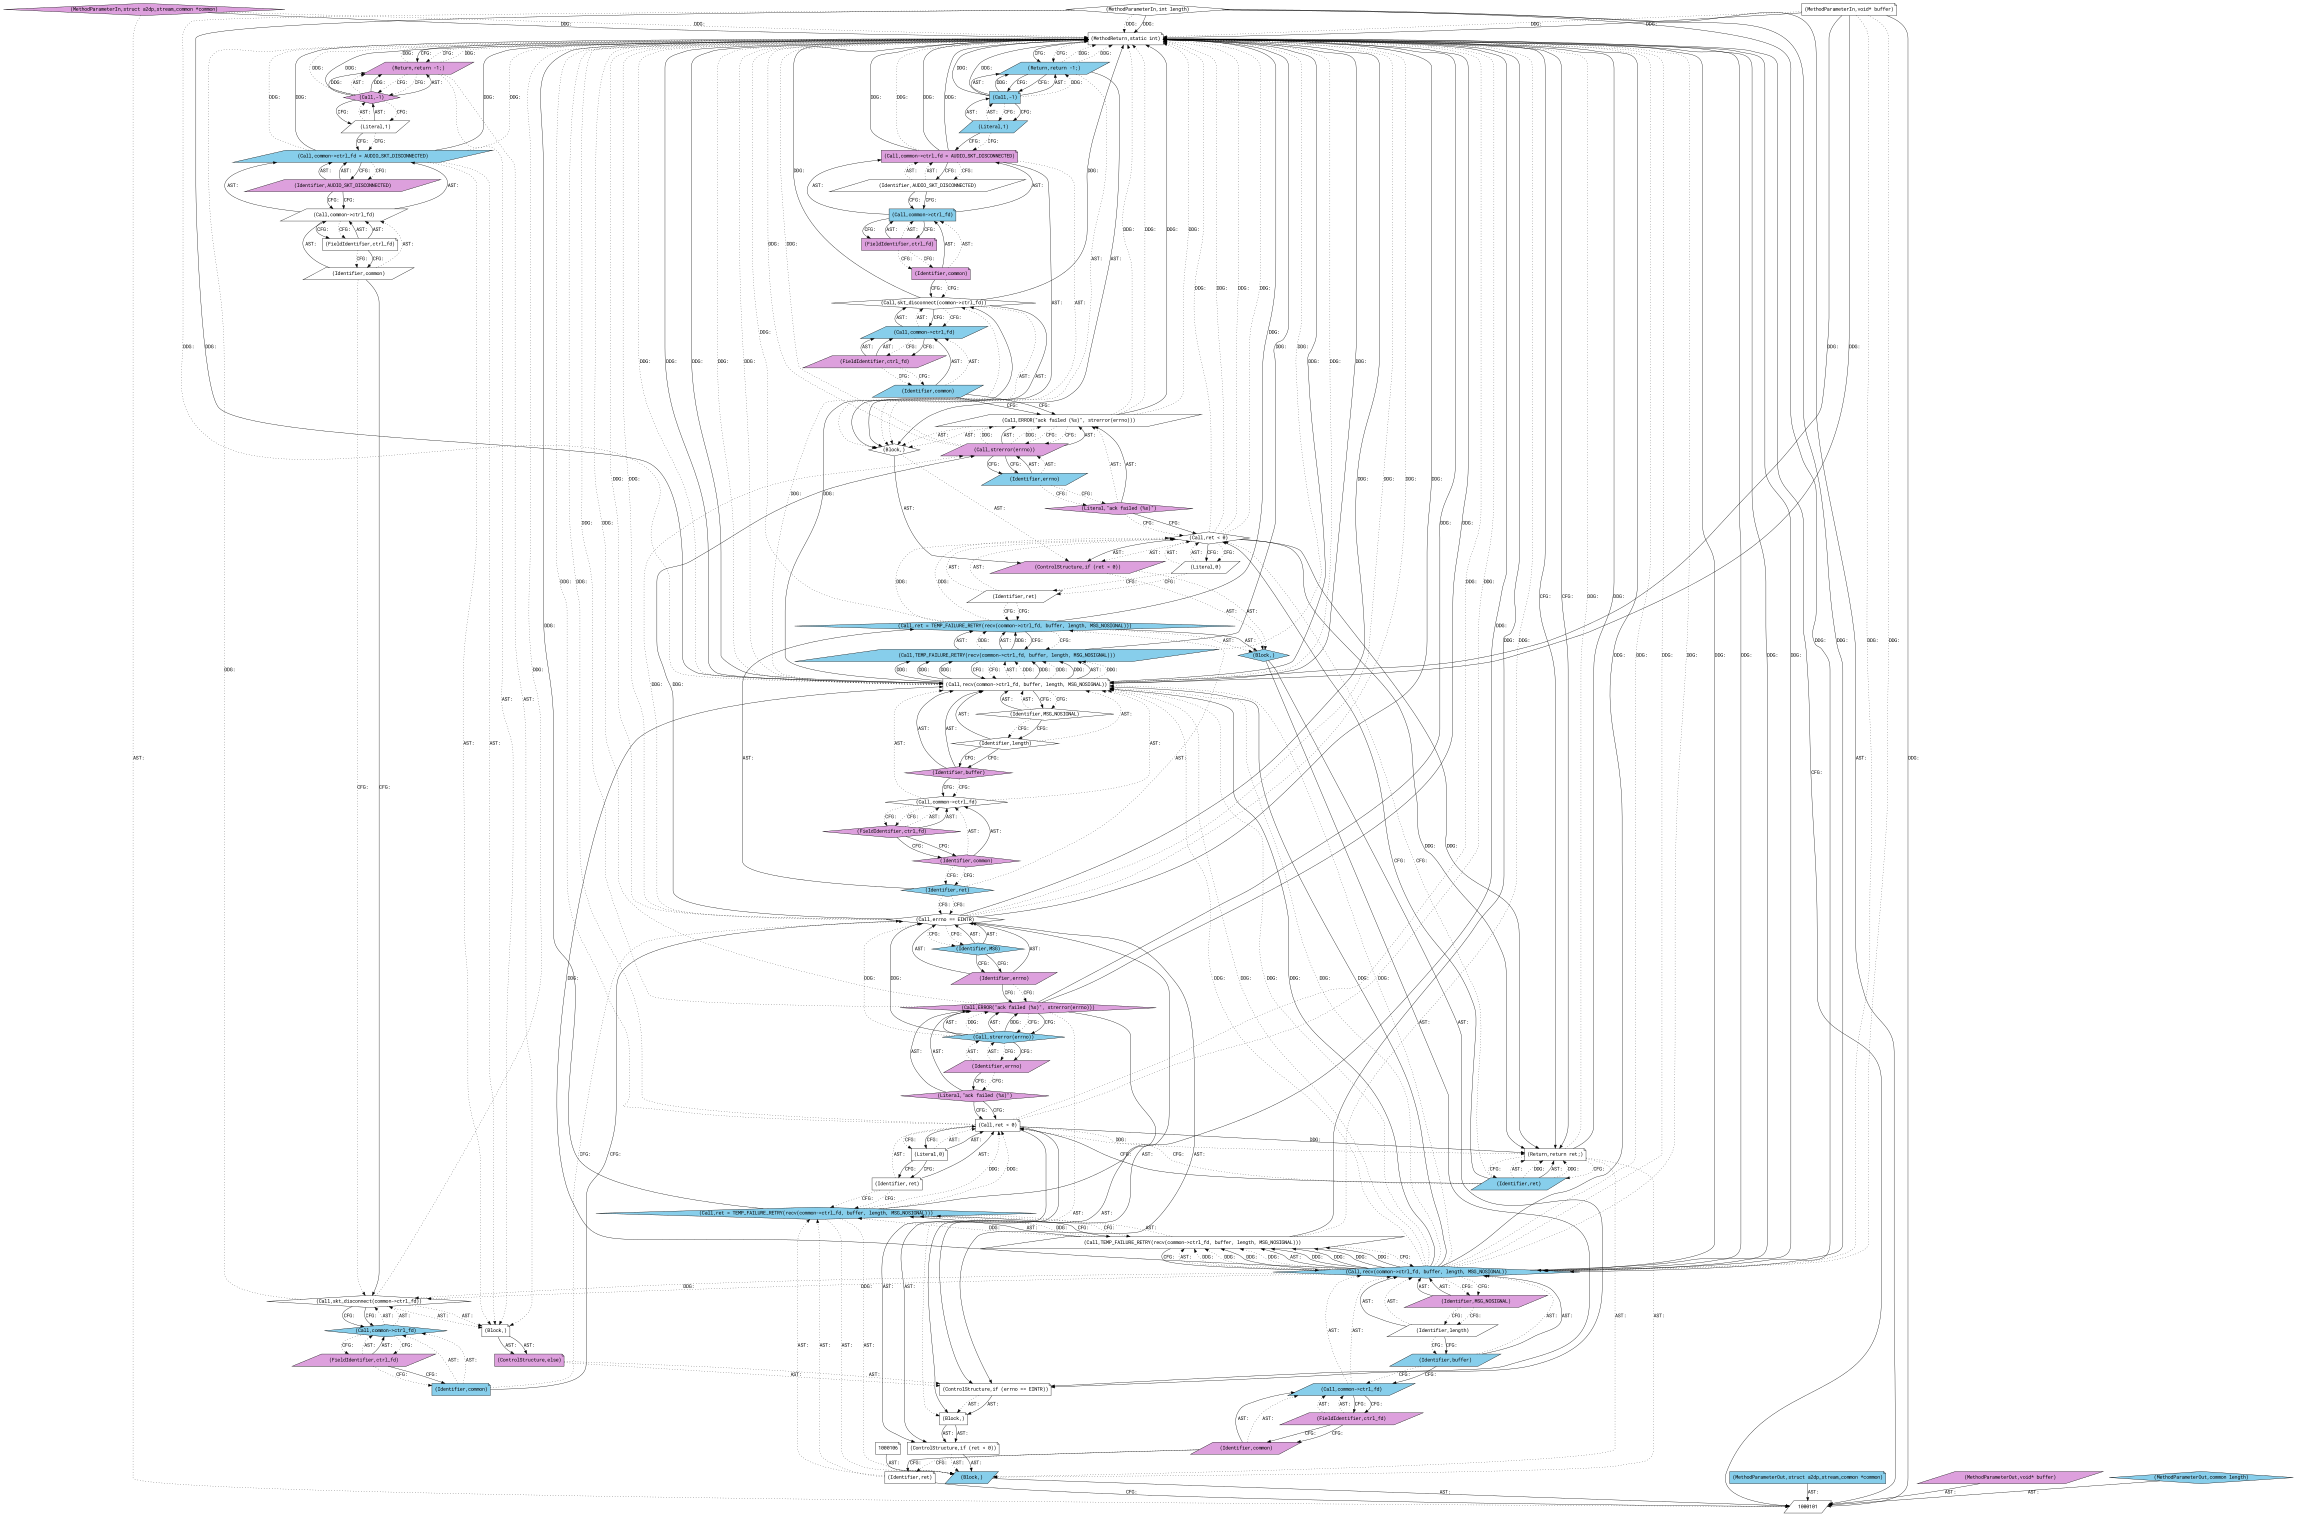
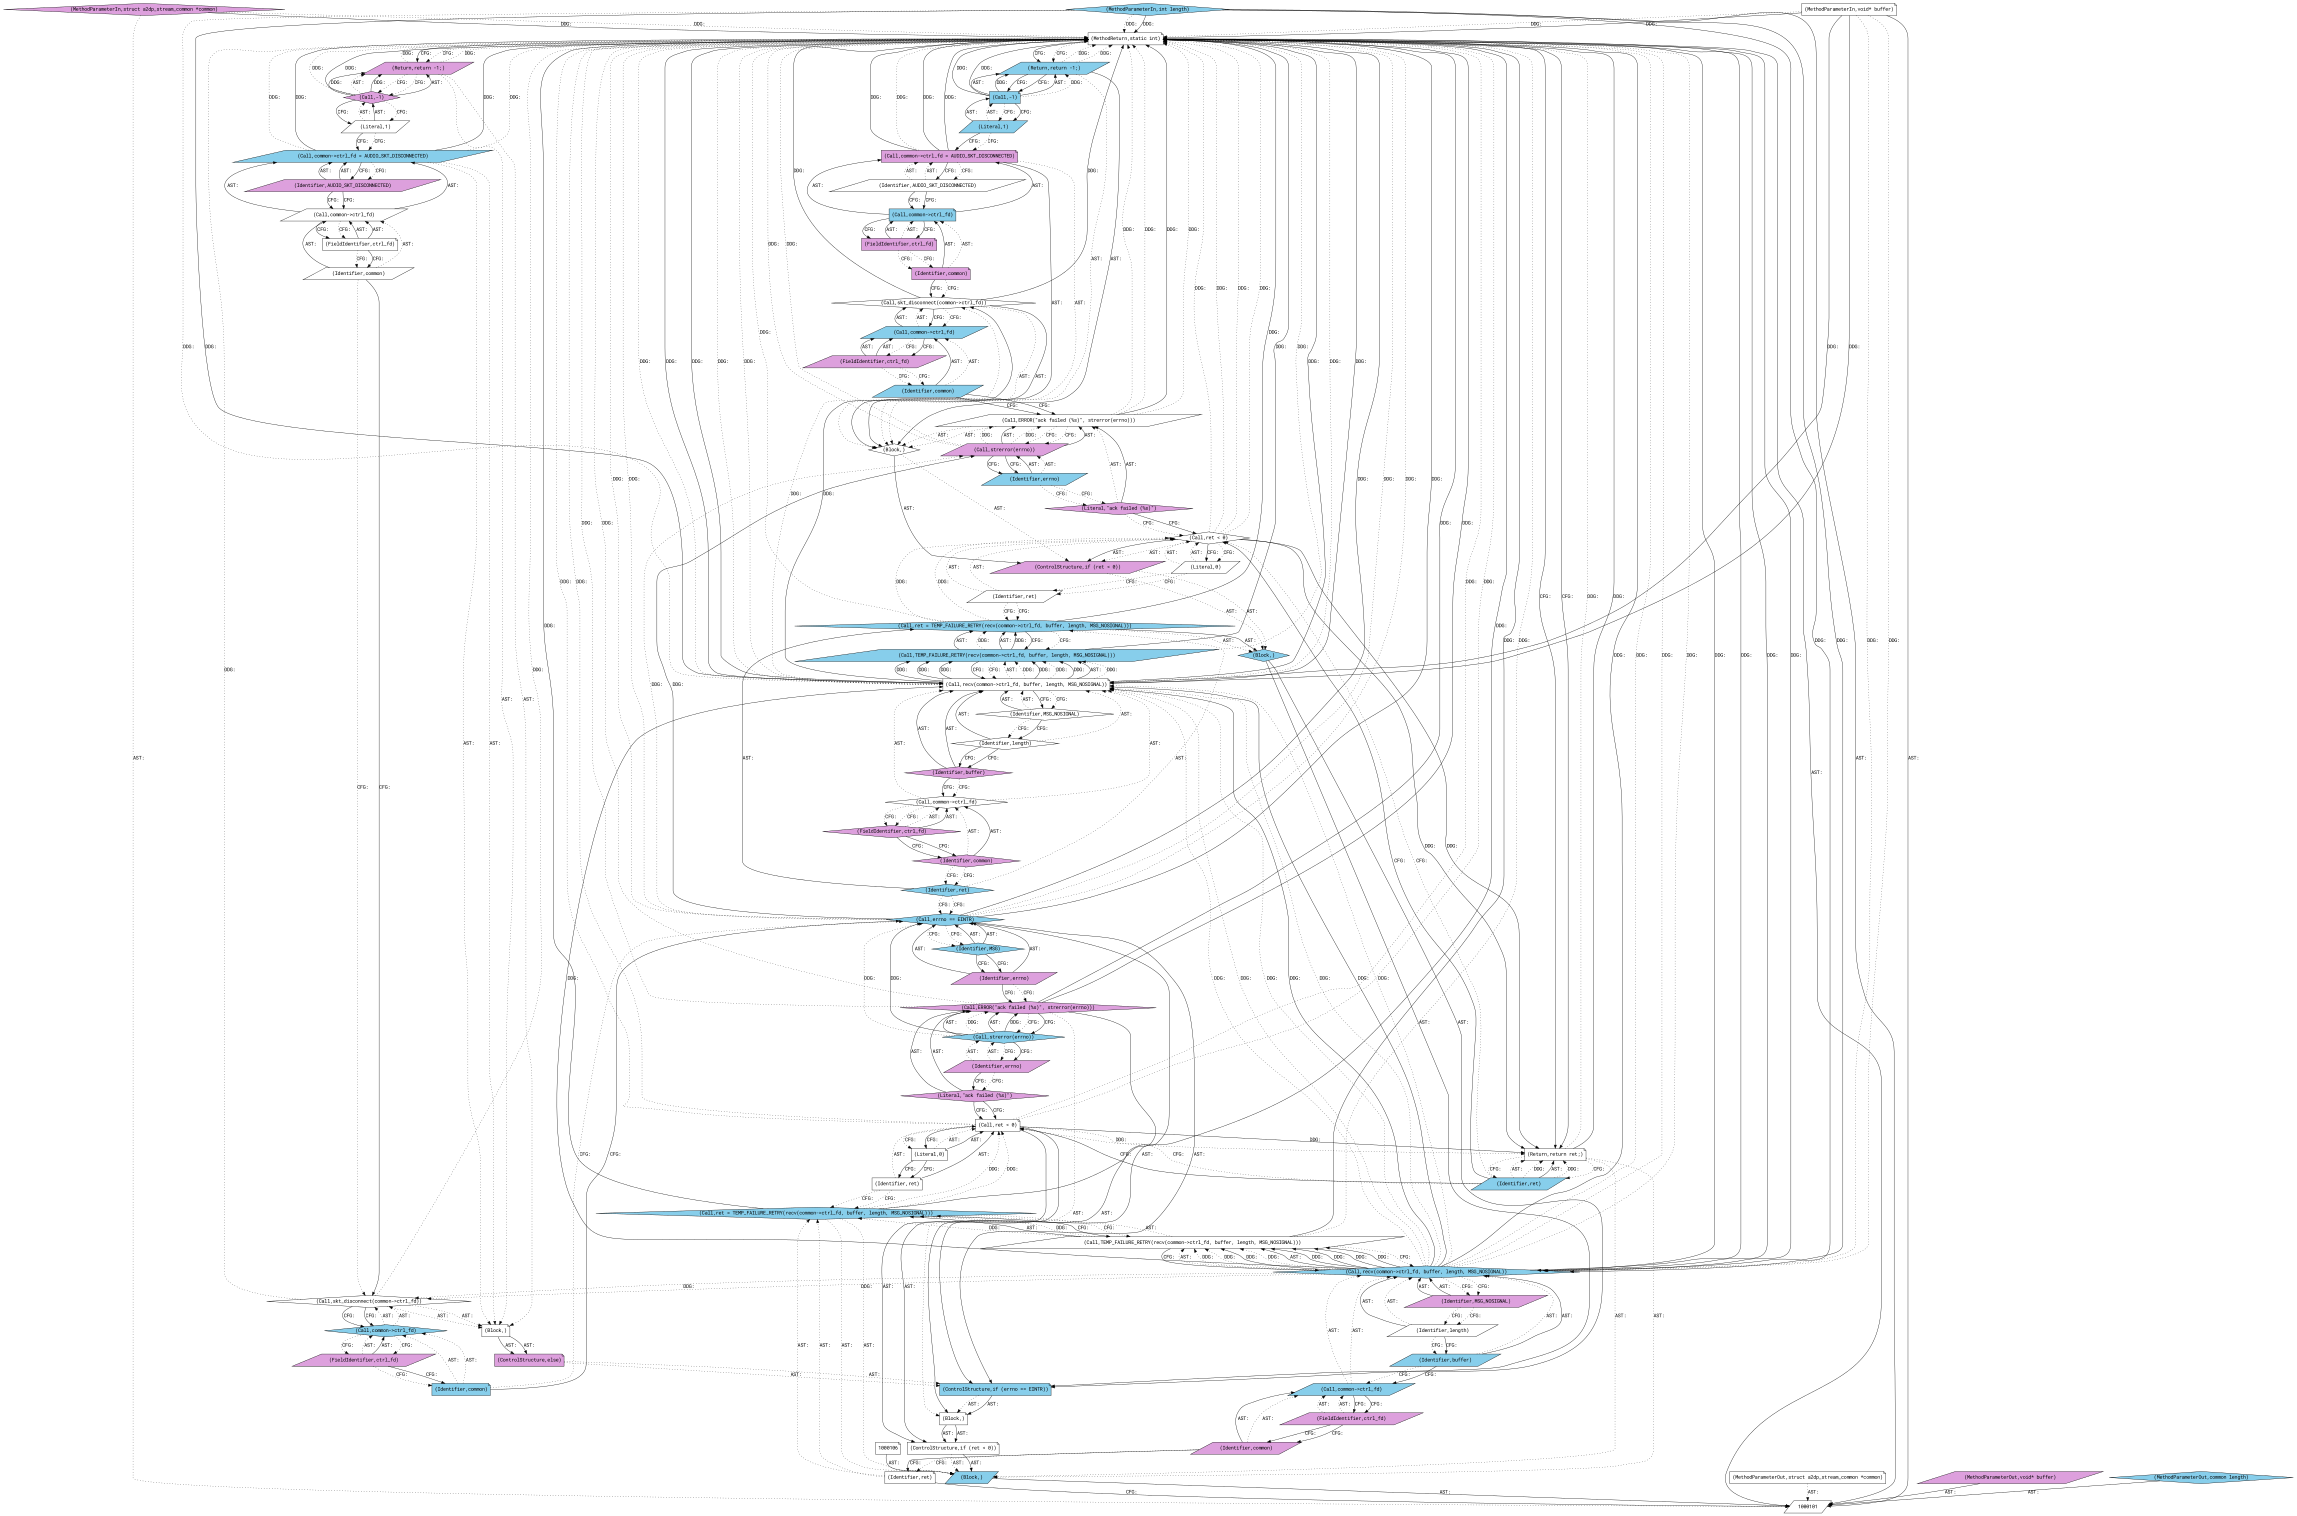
(1148, 9) -> (1148, 9)
(1915, 758) -> (1915, 758)
(1818, 773) -> (1818, 773)
(945, 920) -> (945, 920)
(995, 1389) -> (995, 1389)
(1808, 1478) -> (1808, 1478)
(1808, 1491) -> (1808, 1491)
